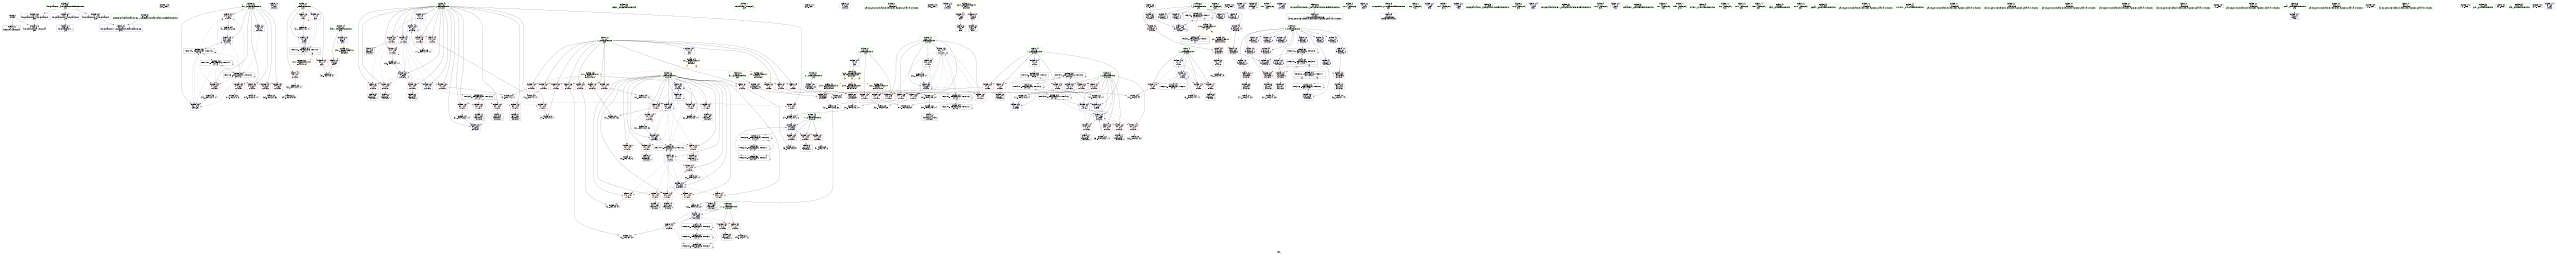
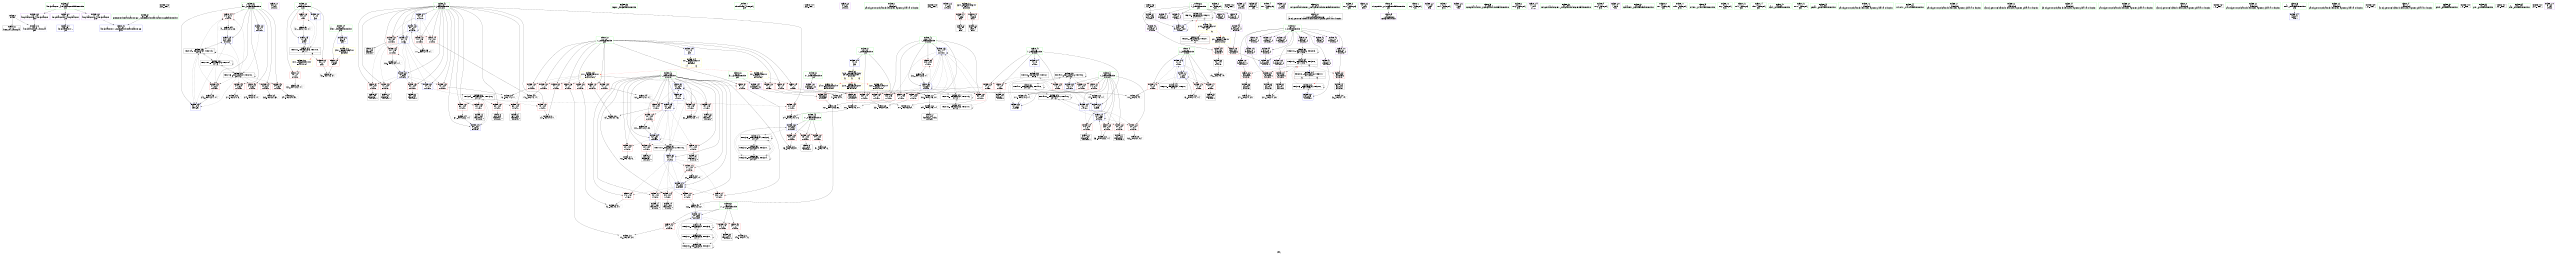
none -> (2447, 6)
(1533, 8) -> (1533, 8)
(404, 42) -> (404, 42)
(712, 206) -> none
